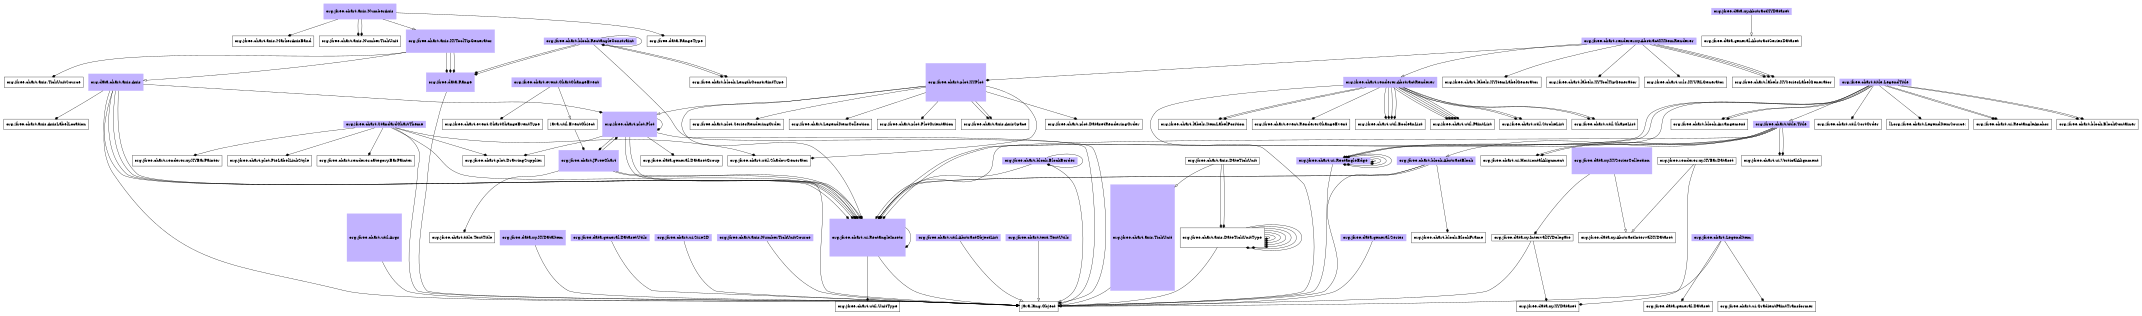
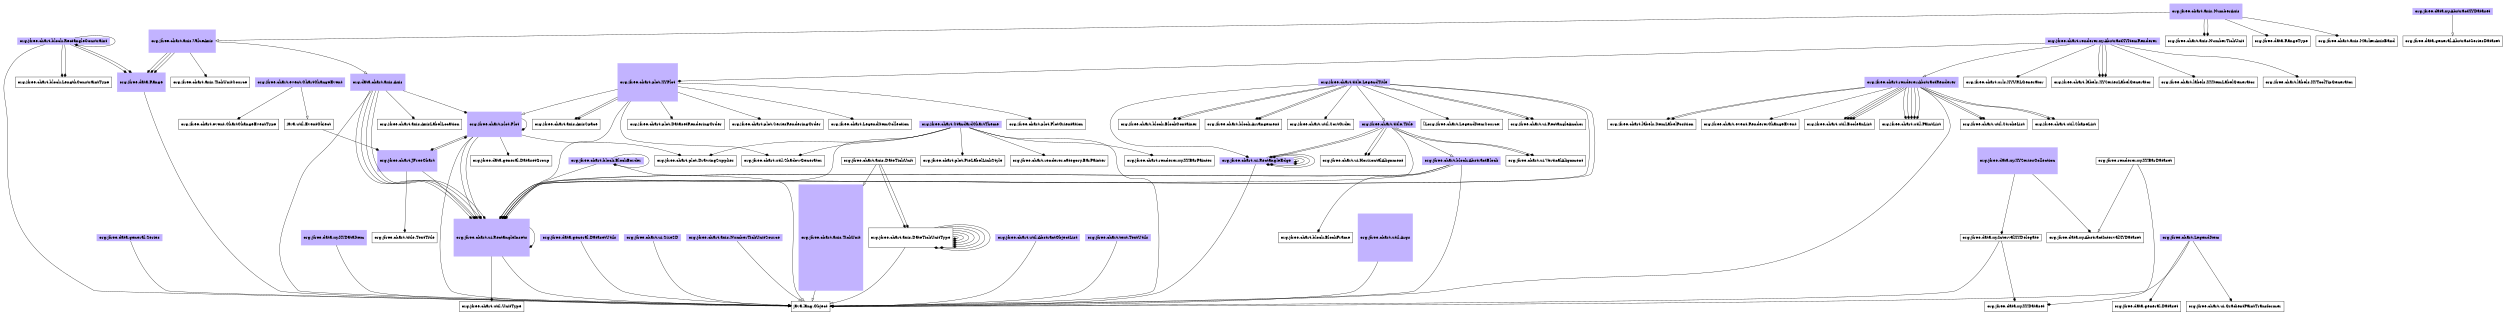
(450, 41) -> (182, 41)
(914, 140) -> (164, 293)
(1620, 202) -> (2061, 201)
(822, 232) -> none
